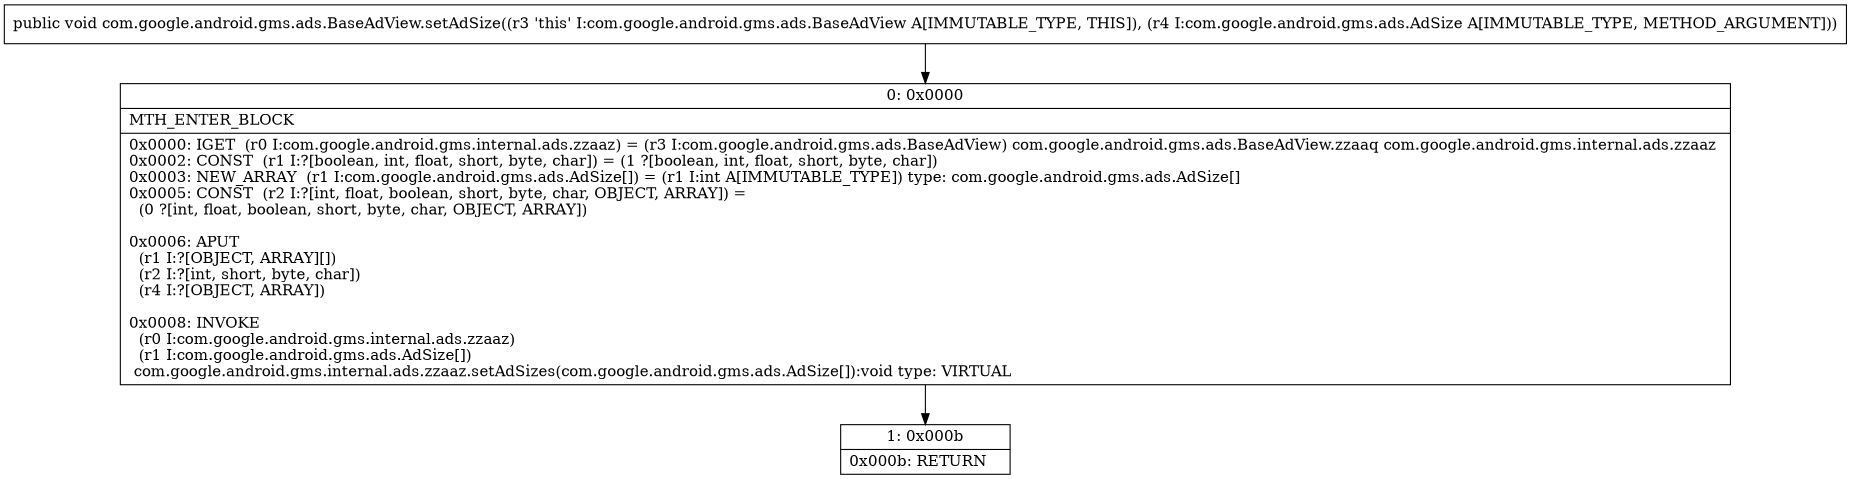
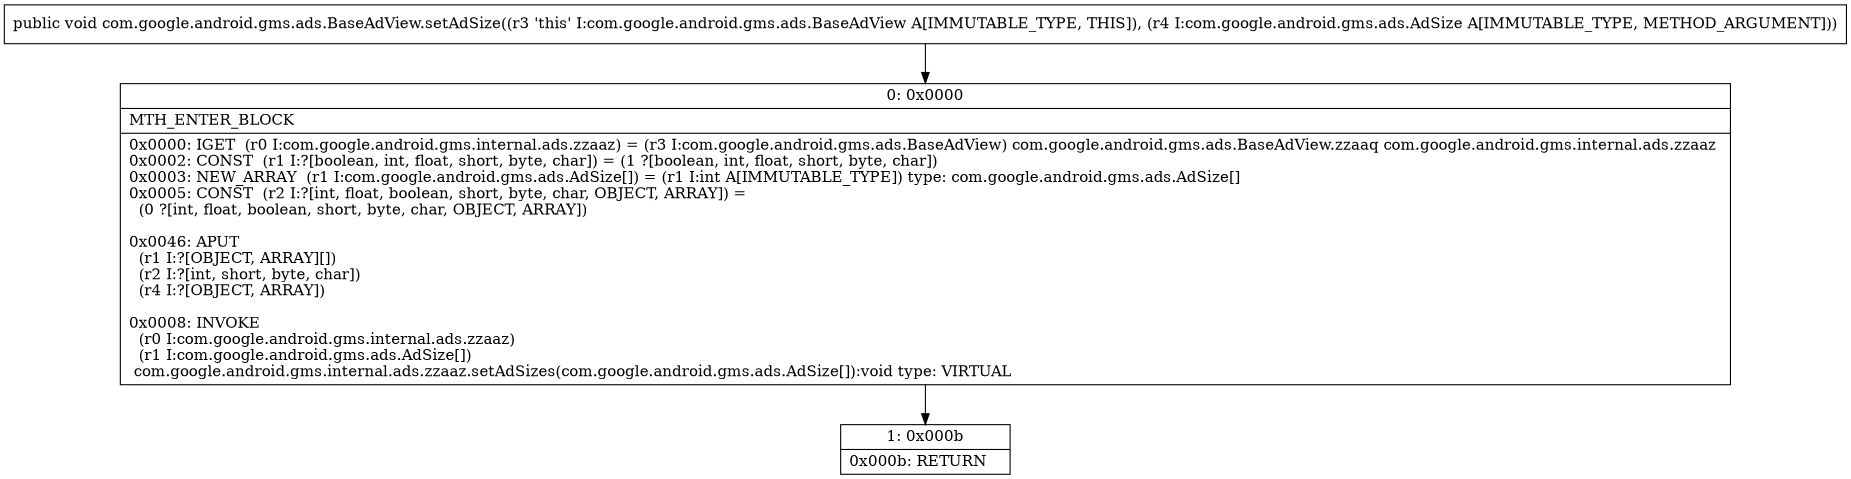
(189, 242) -> (189, 242)
